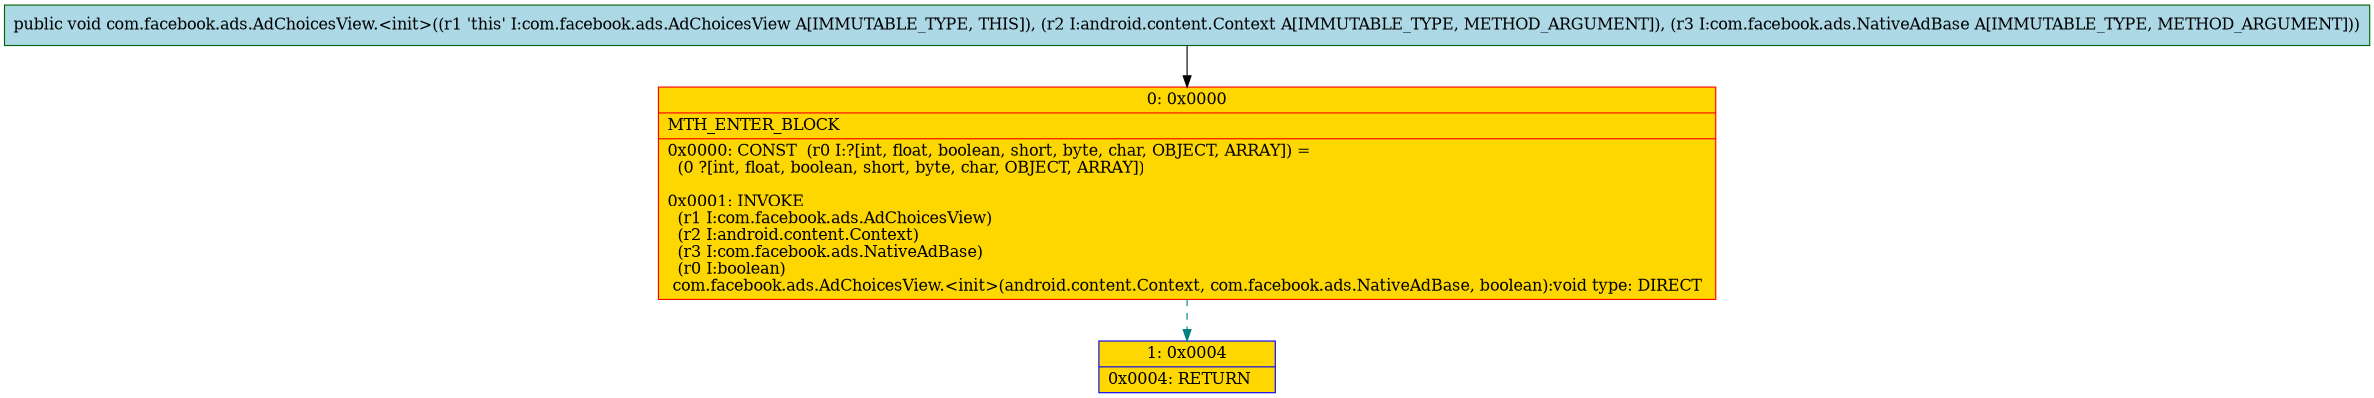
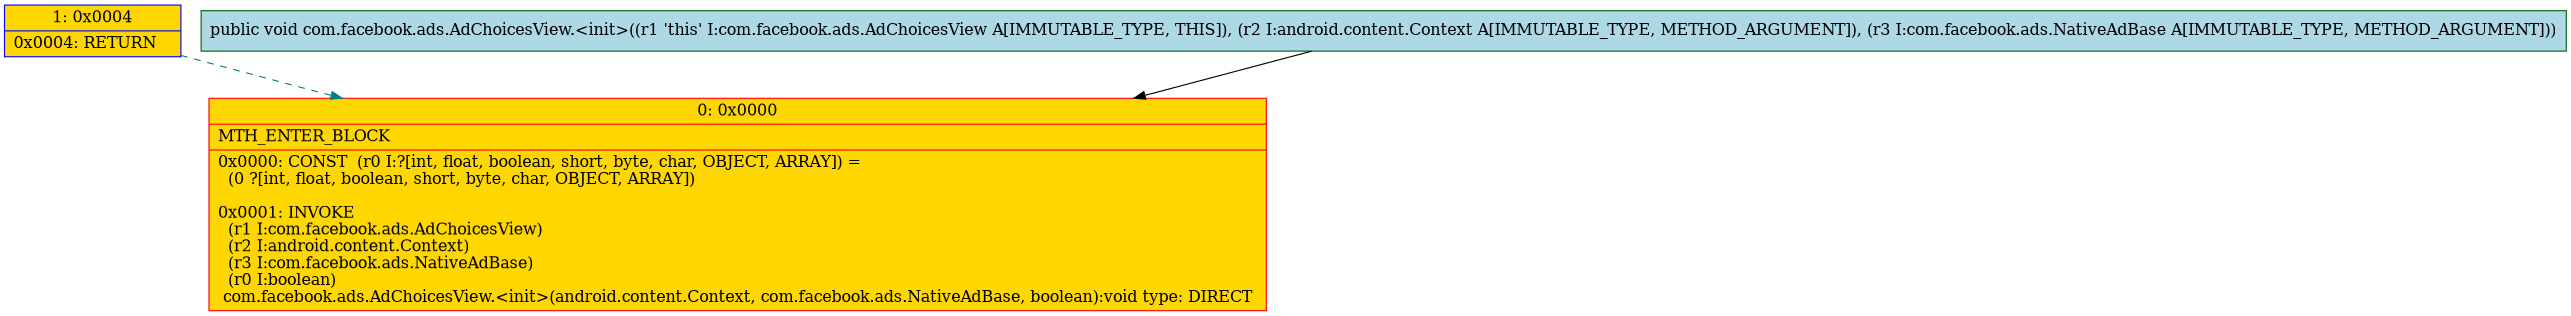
(1187, 315) -> (256, 75)
